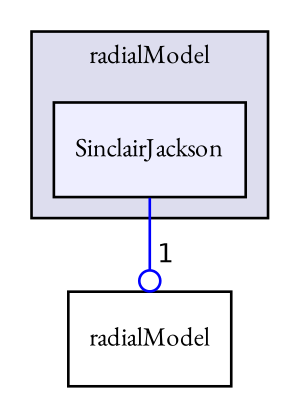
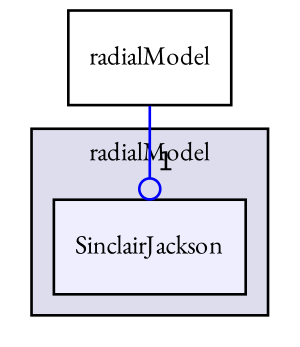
(150, 234) -> (150, 146)
